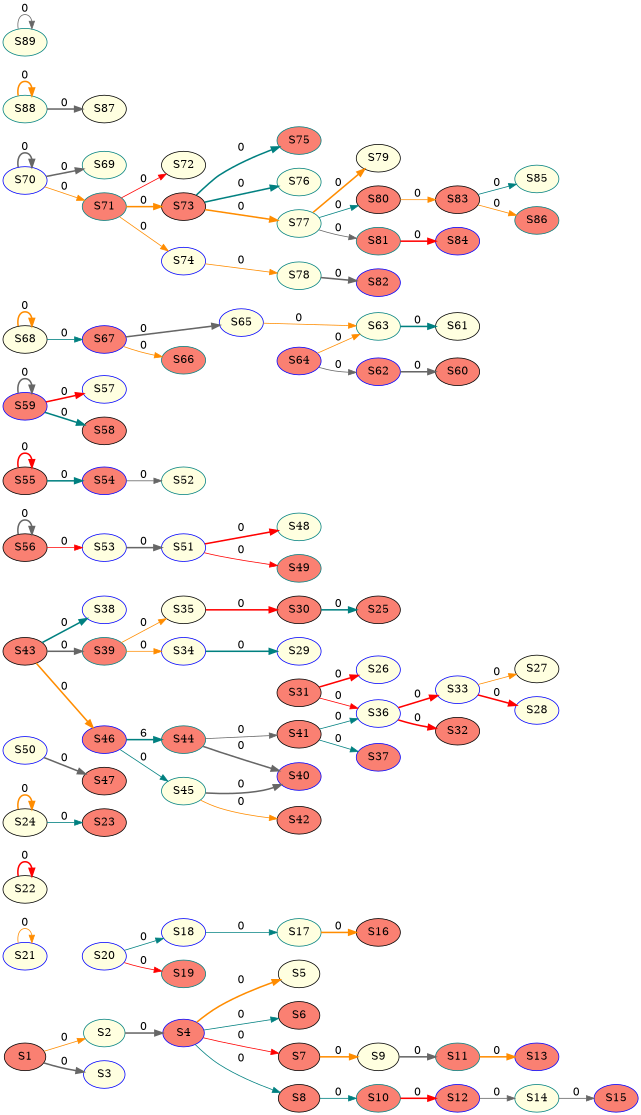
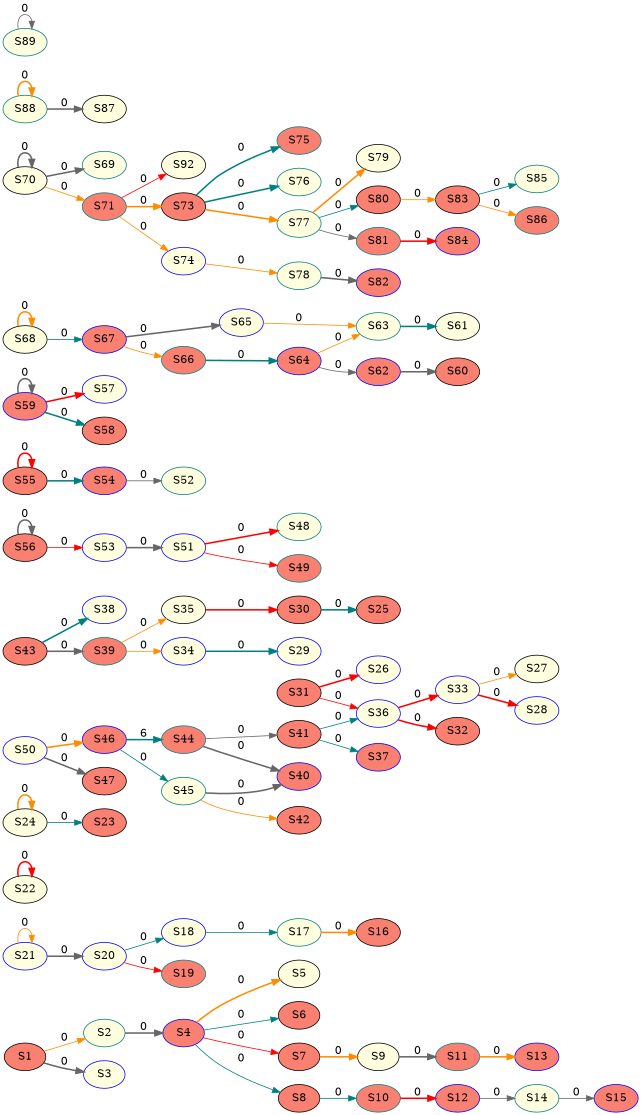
(184, 165) -> (184, 165)
(25, 180) -> (25, 180)
none -> (237, 361)
(62, 693) -> (61, 746)
none -> (61, 956)
